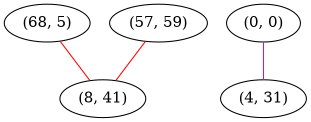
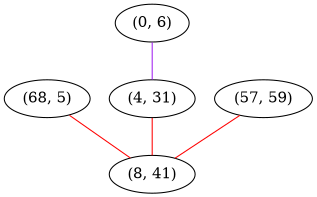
(263, 23) -> (152, 23)
none -> (152, 137)
